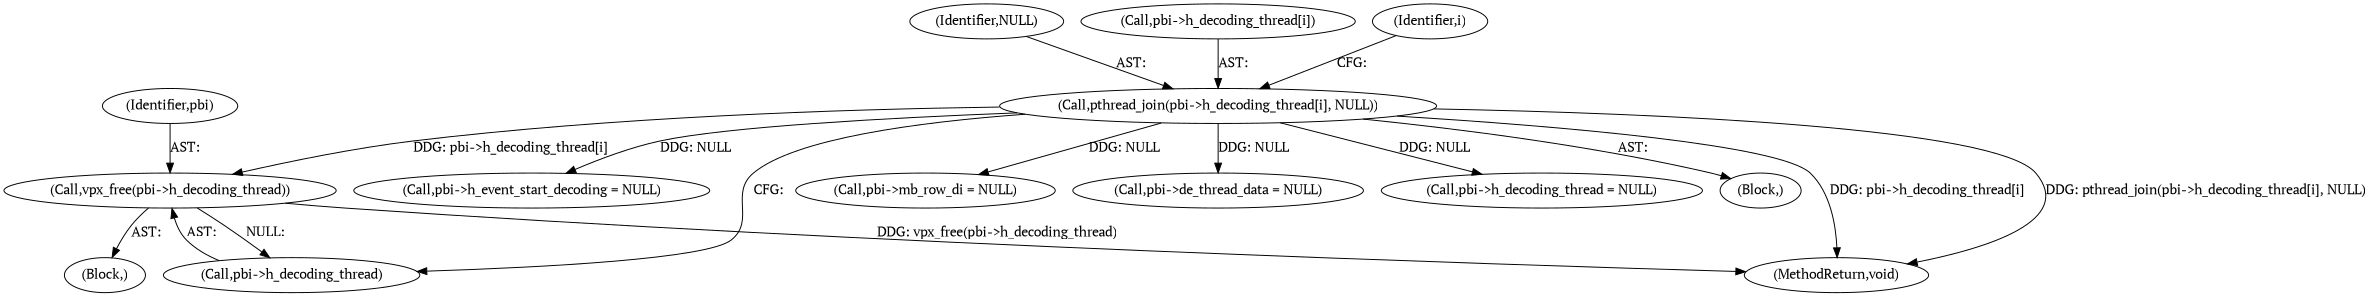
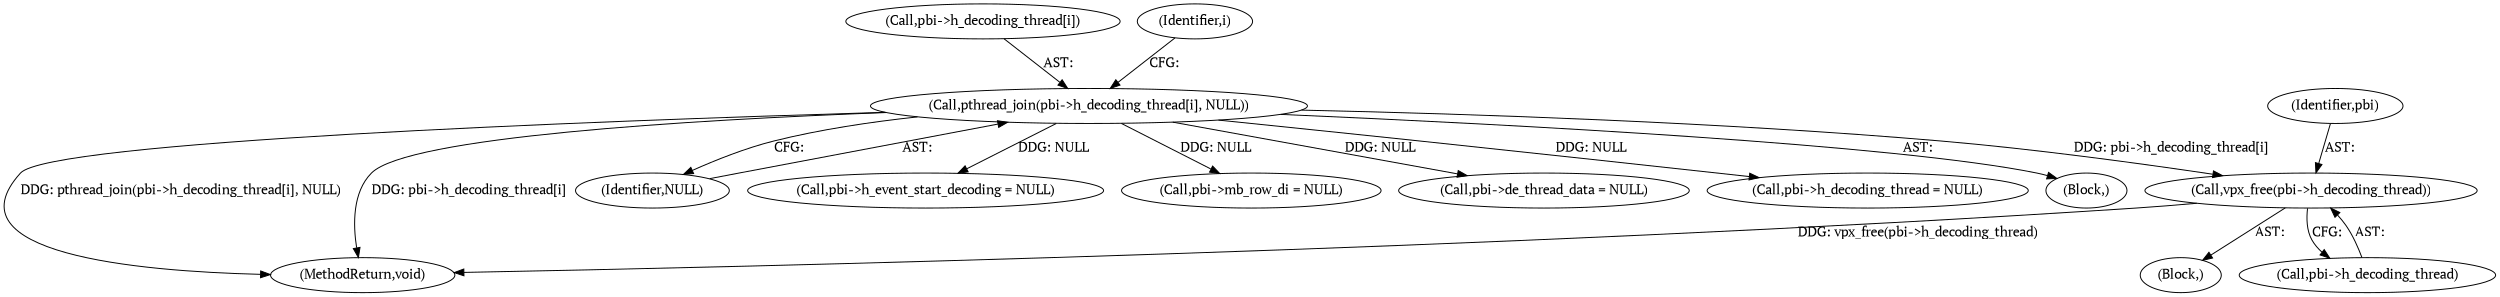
(742, 220) -> (803, 134)
(267, 233) -> (2329, 233)
